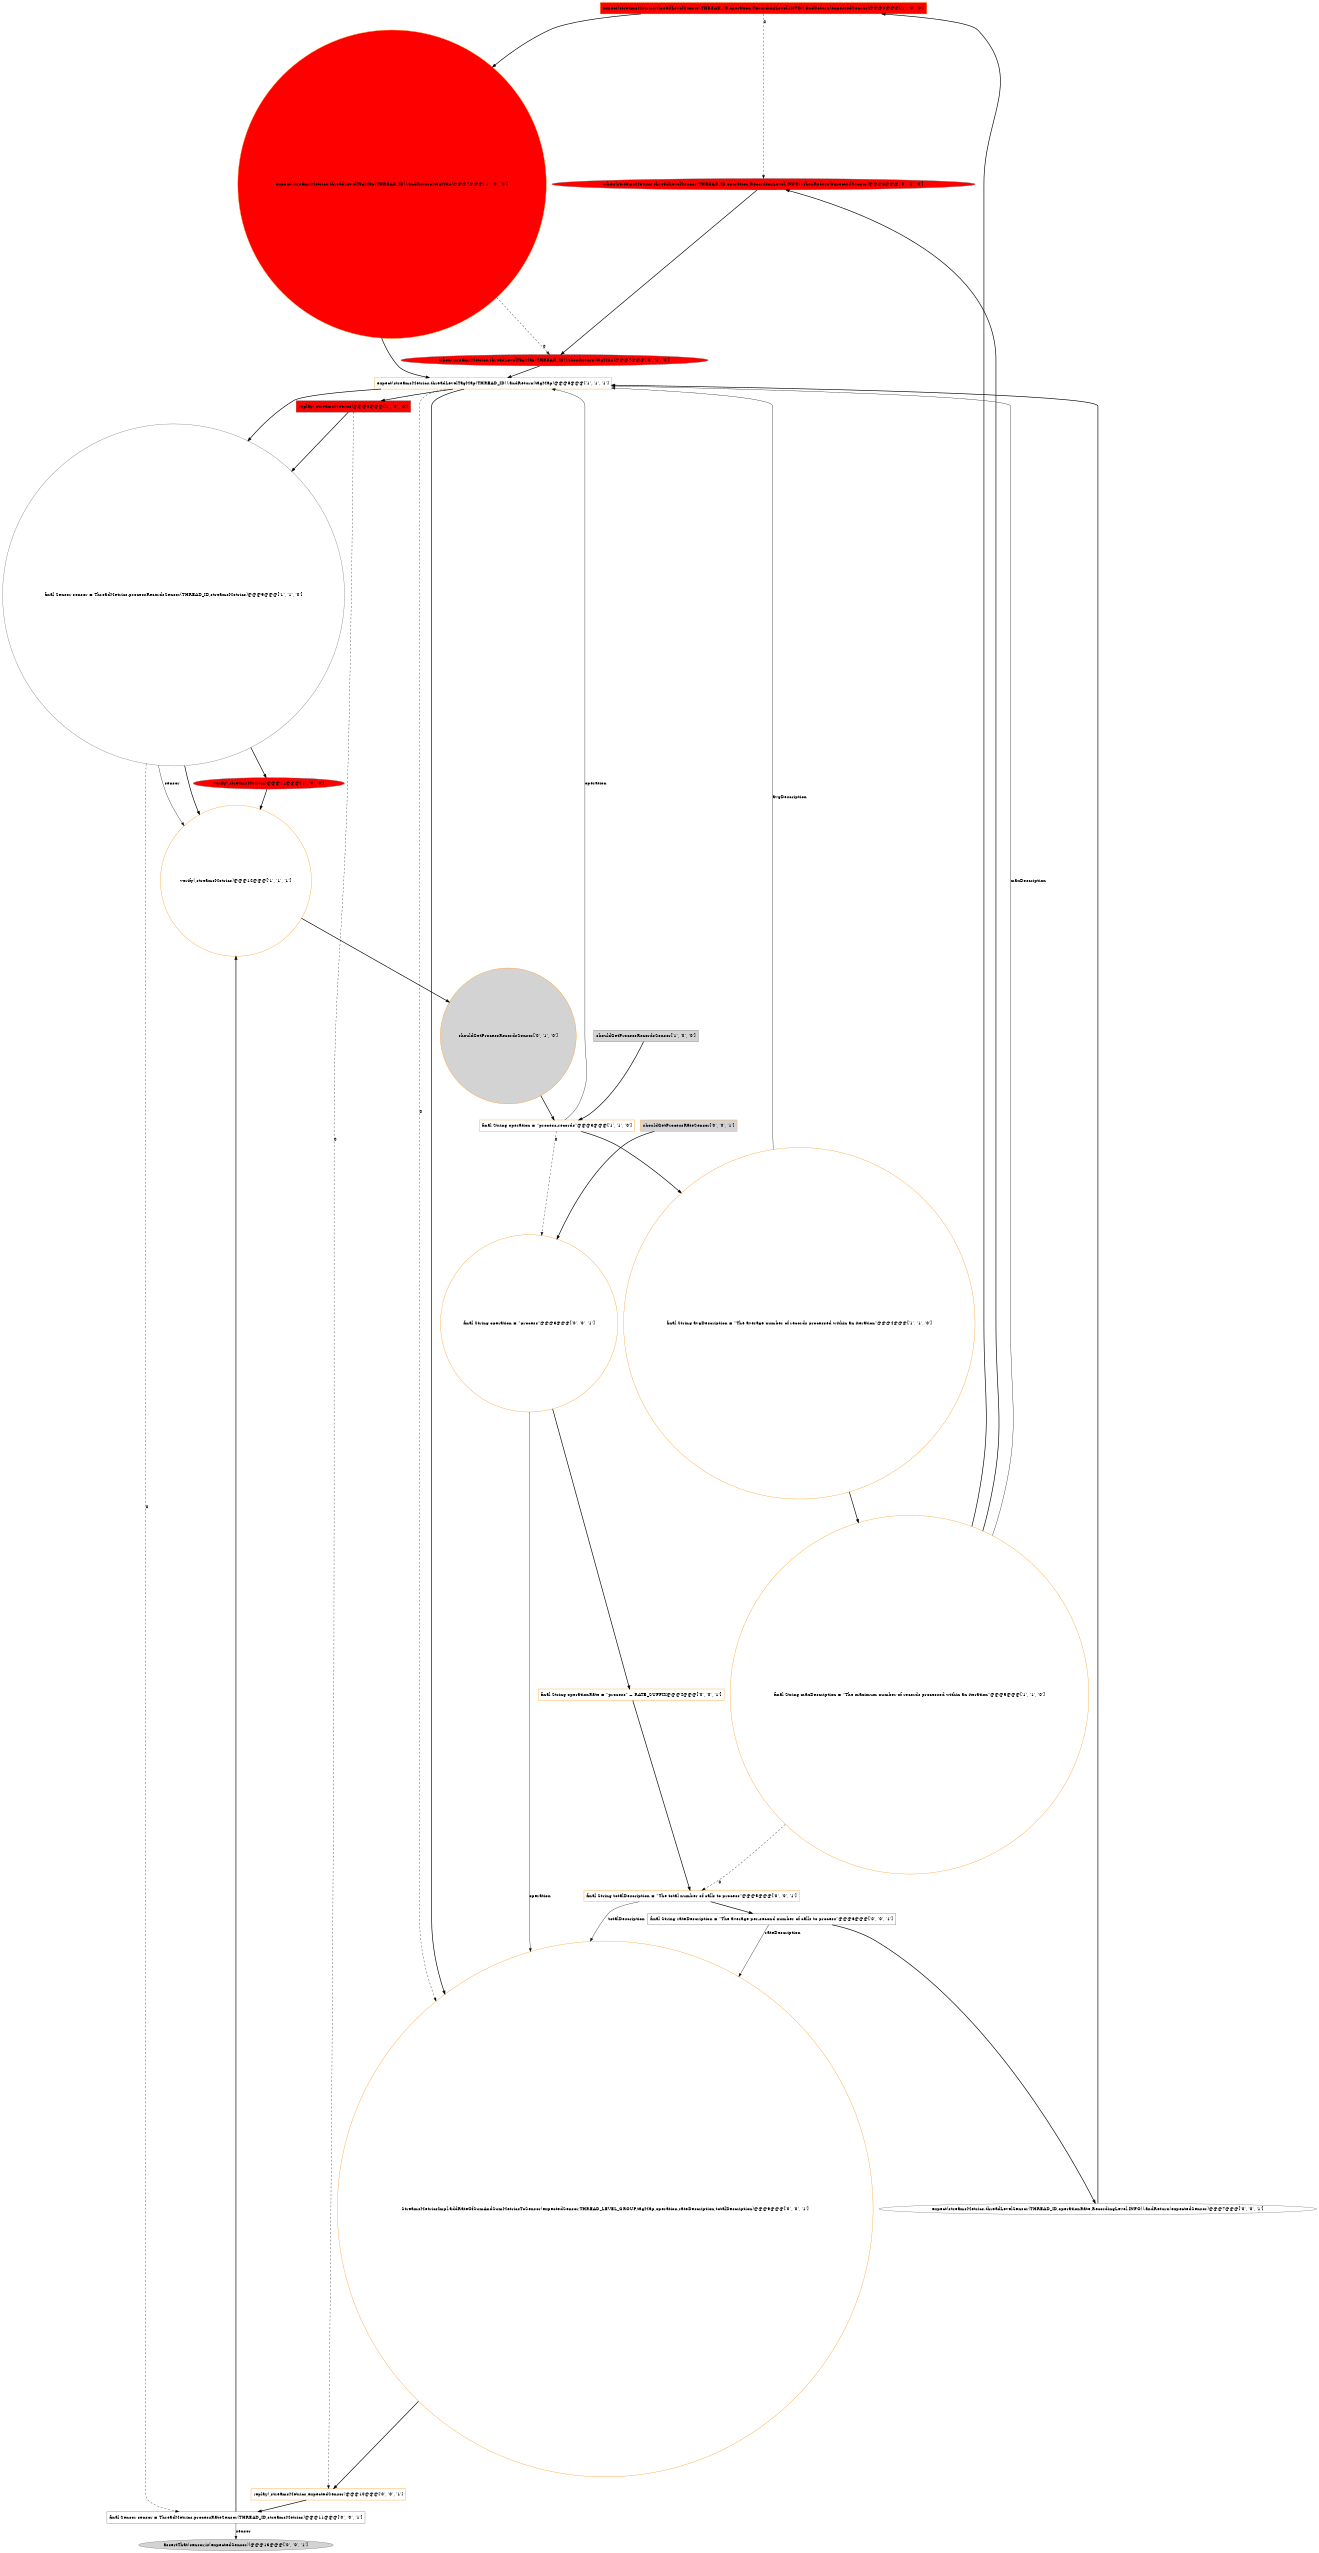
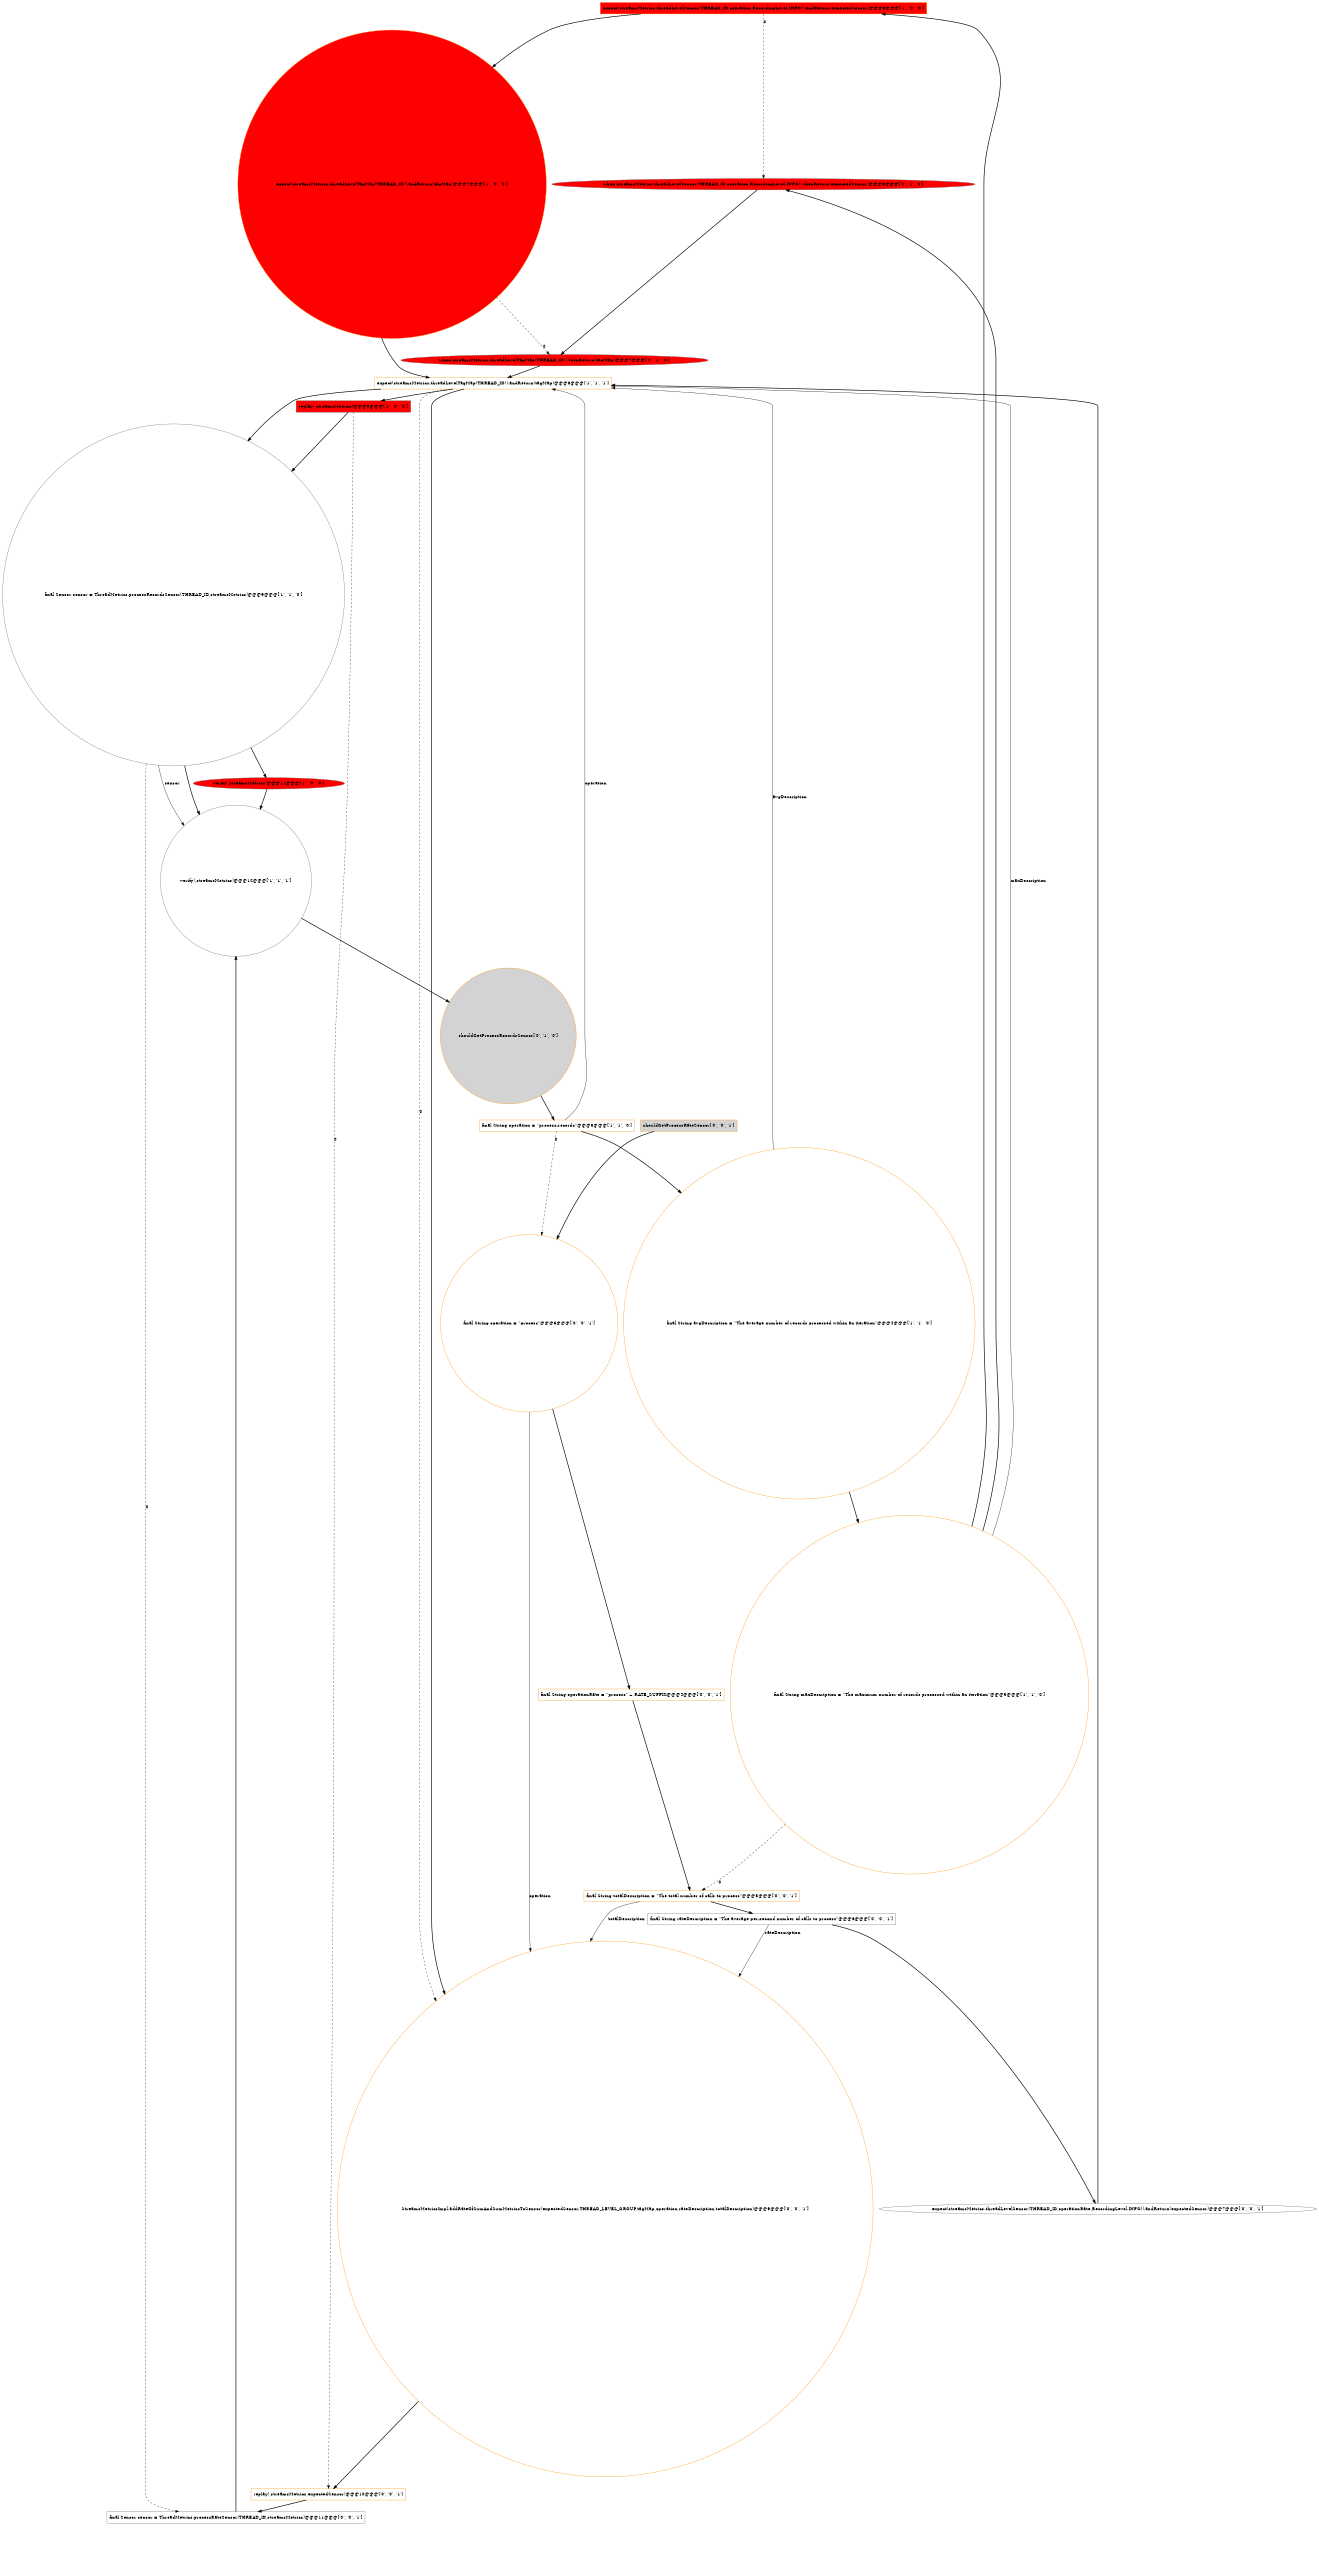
(236, 881) -> (236, 881)
(646, 1036) -> none
(236, 2545) -> none
